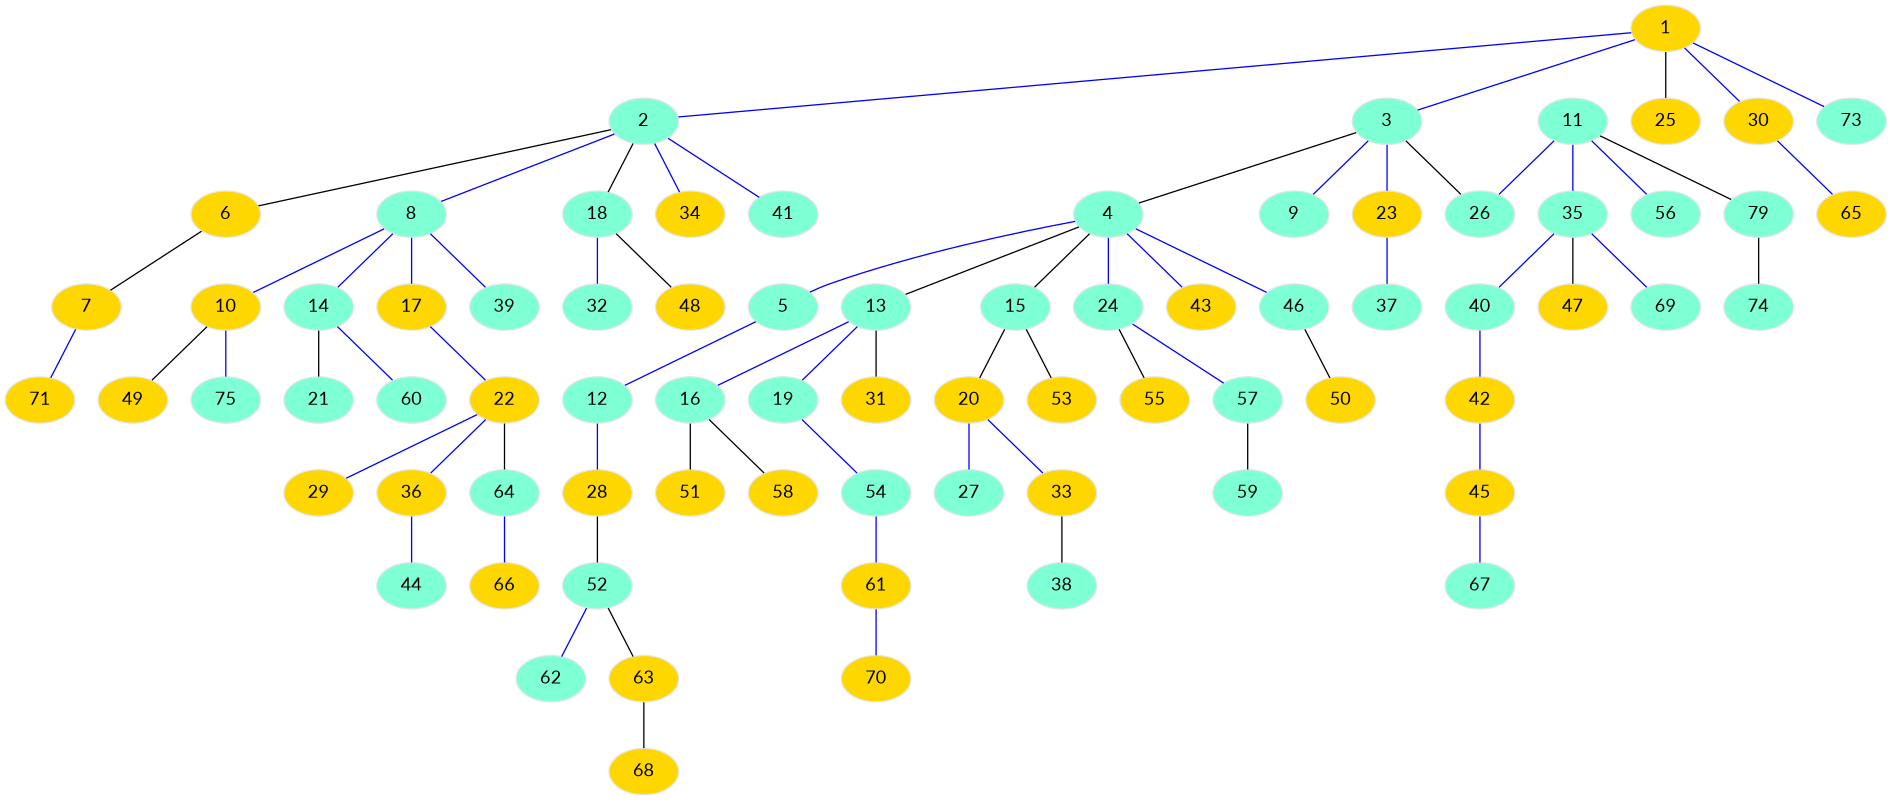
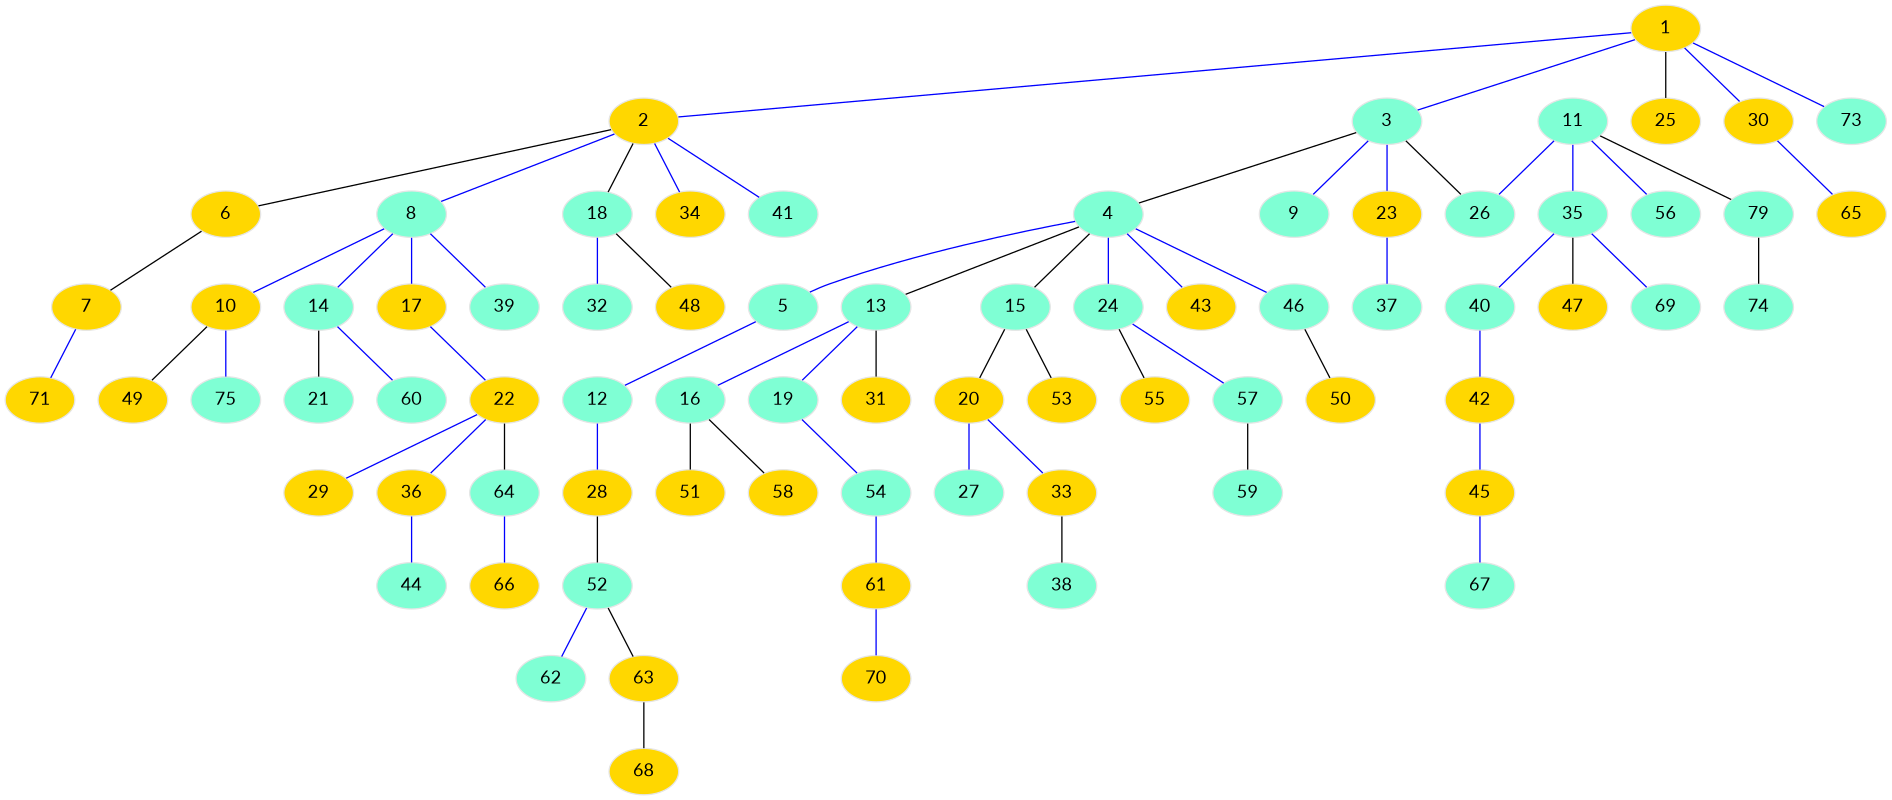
(644, 121) -> (644, 121)
